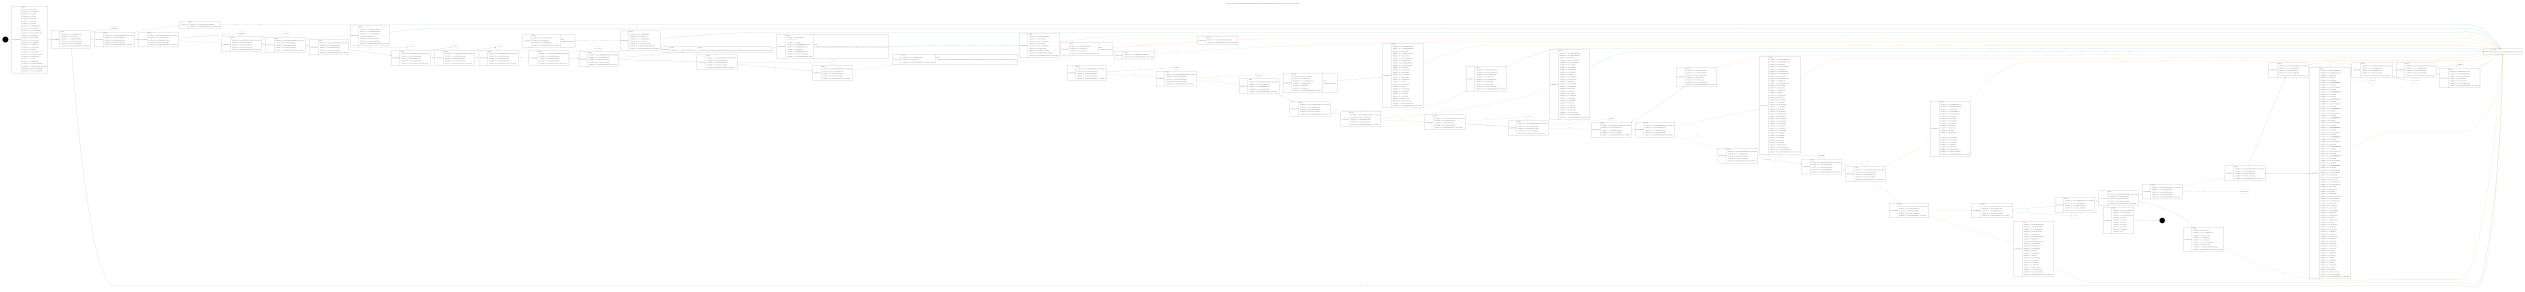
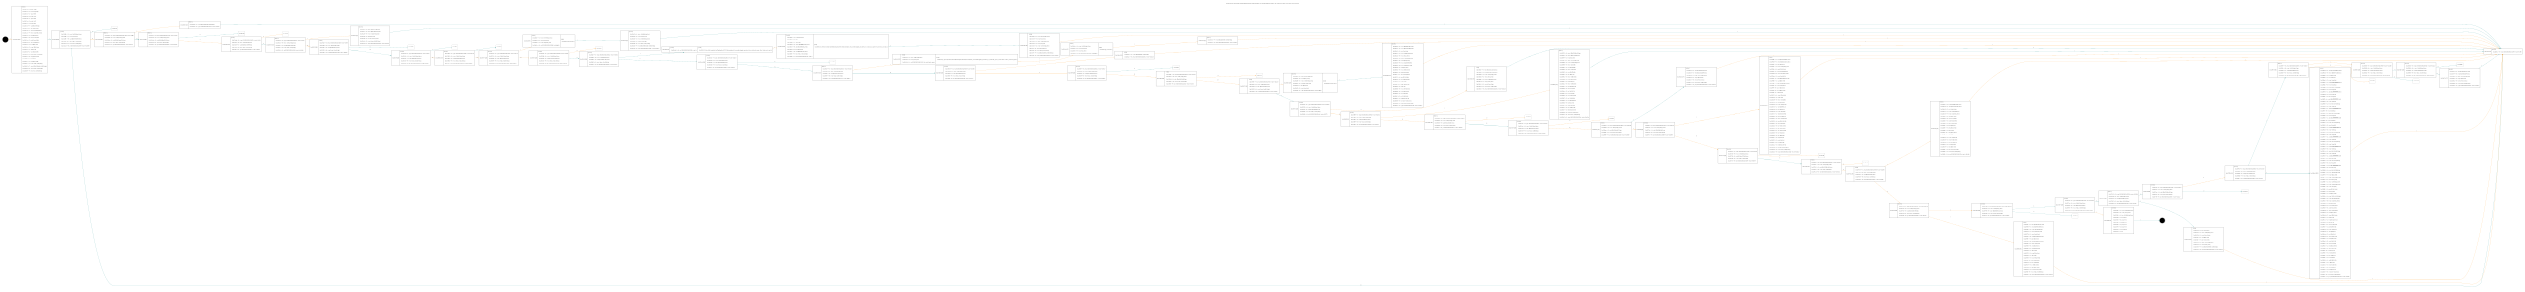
none -> (955, 73)
